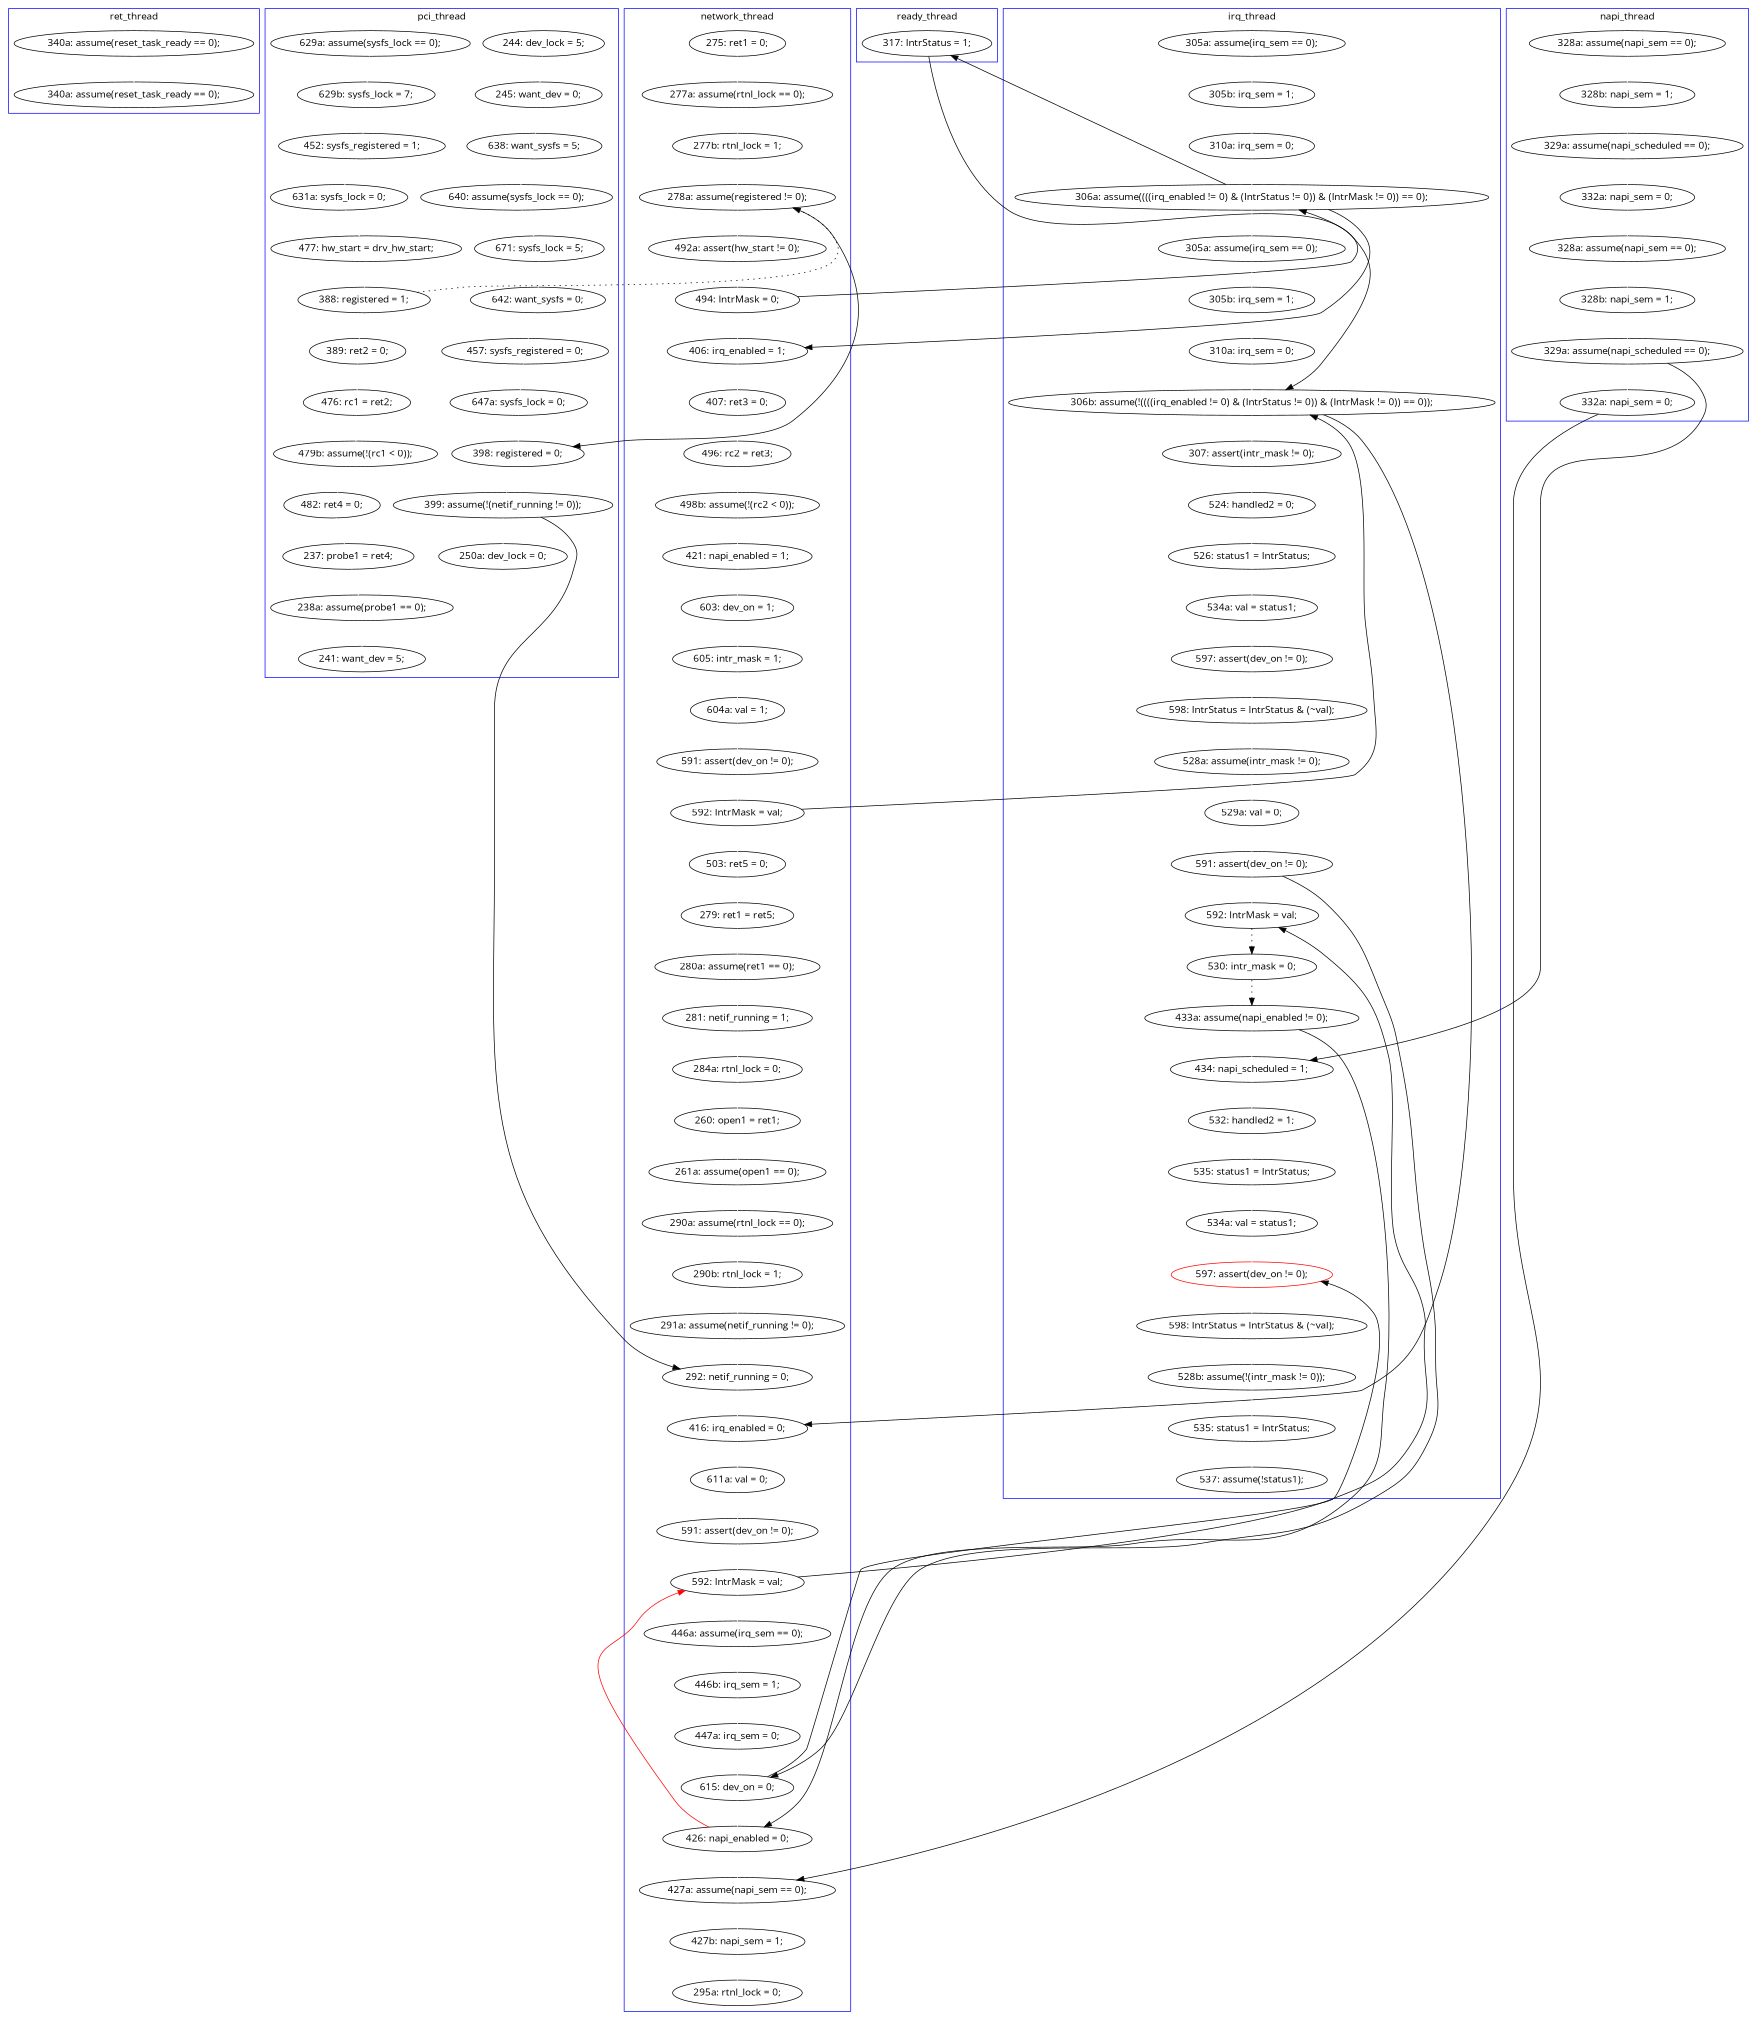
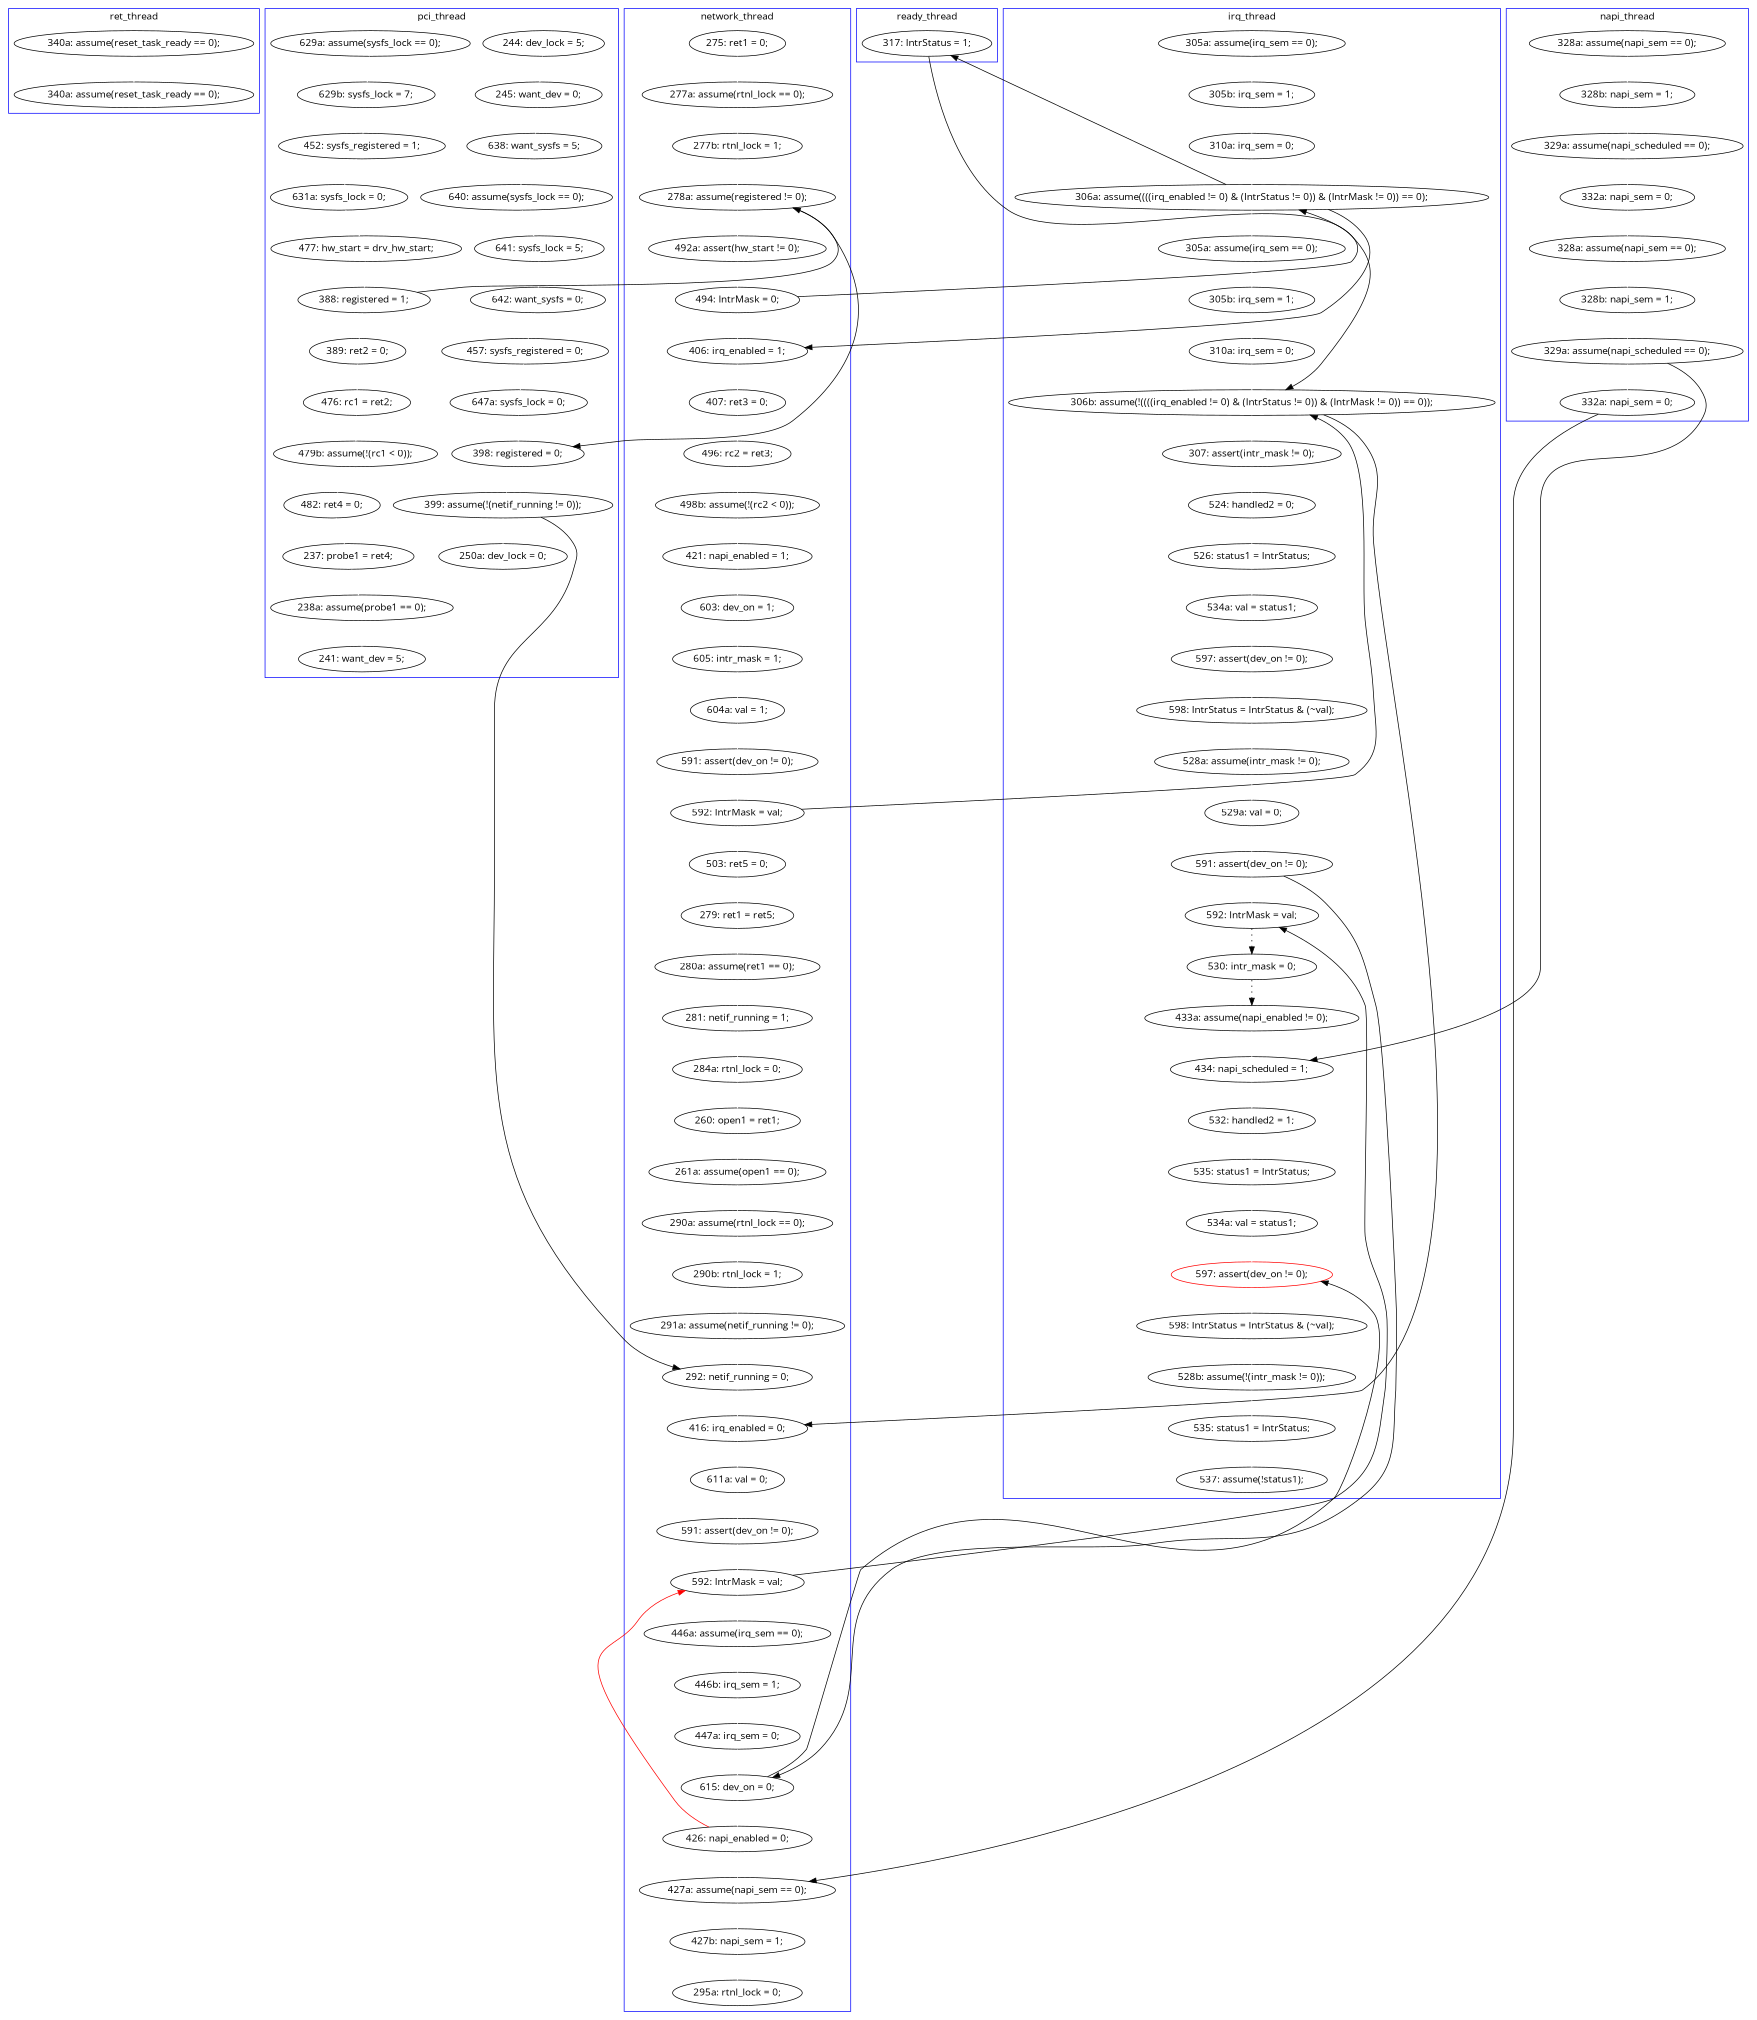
(539, 249) -> (539, 249)
(662, 284) -> (662, 284)
(1171, 1540) -> none
